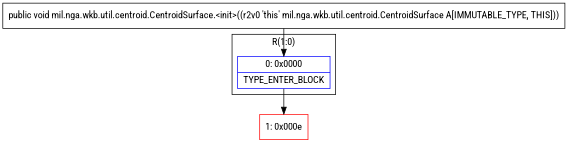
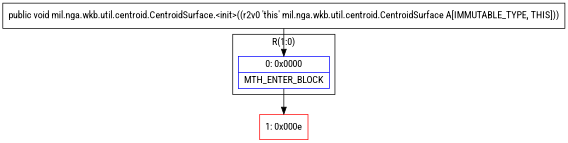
(284, 80) -> (284, 80)
